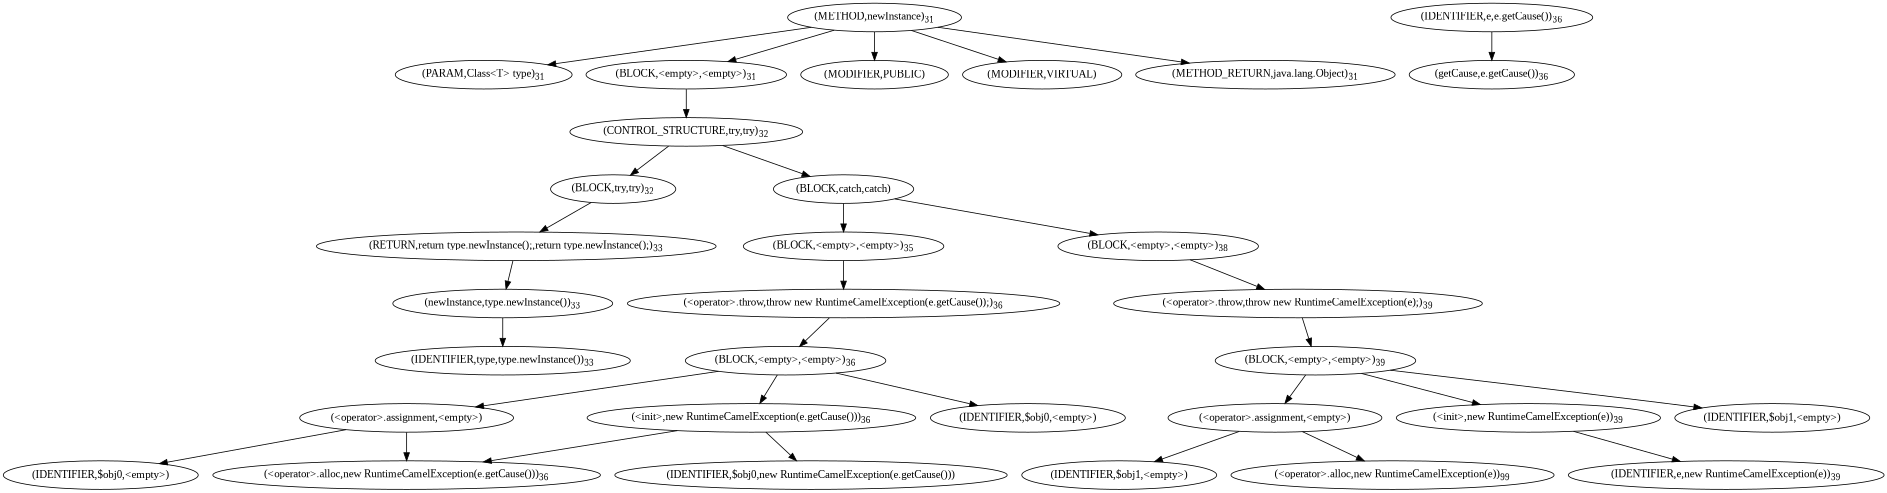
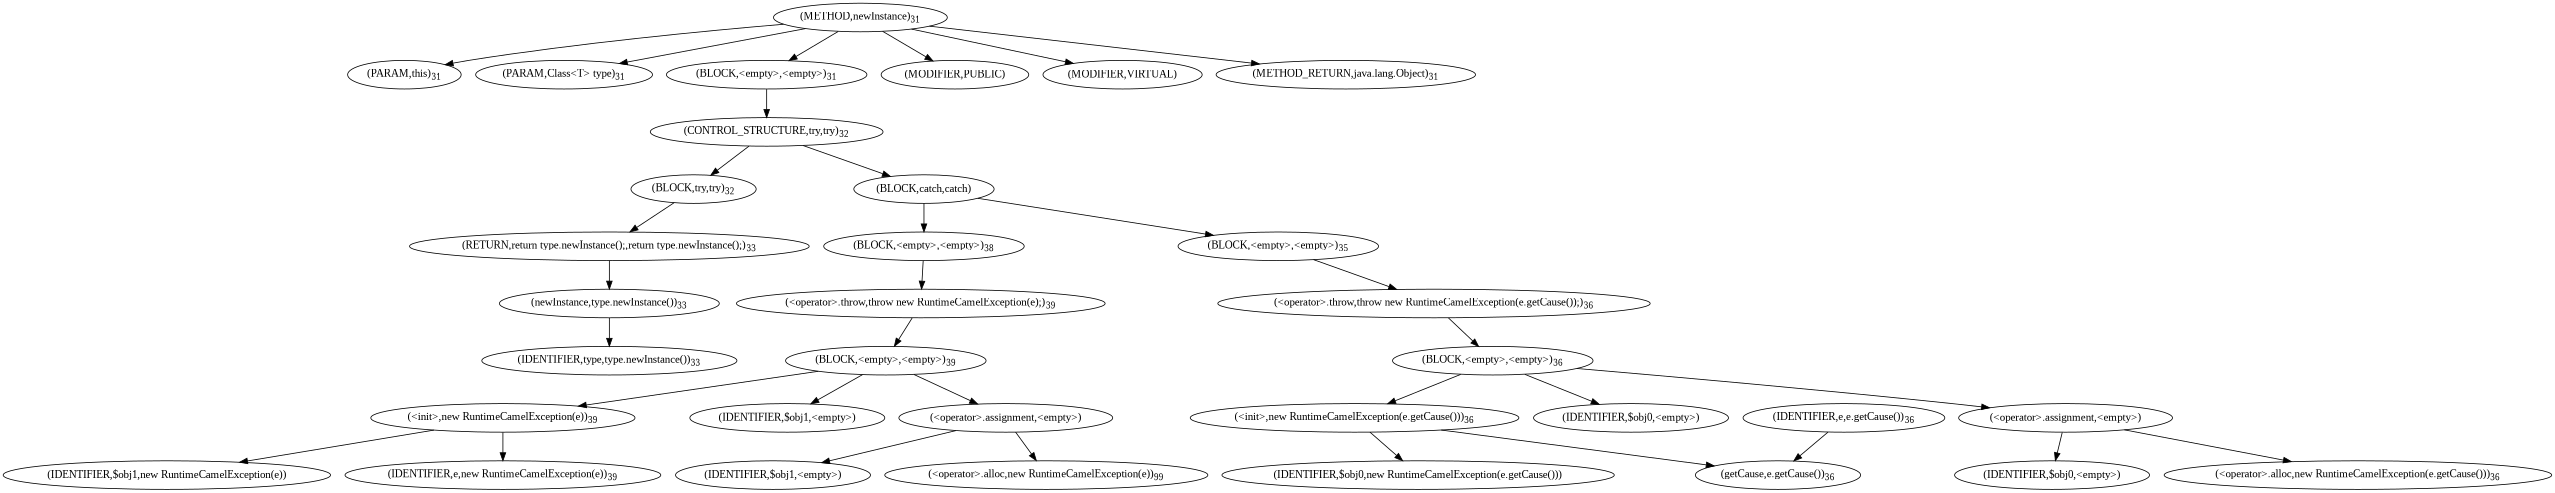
none -> (404, 75)
(584, 446) -> (1574, 447)
none -> (167, 475)
